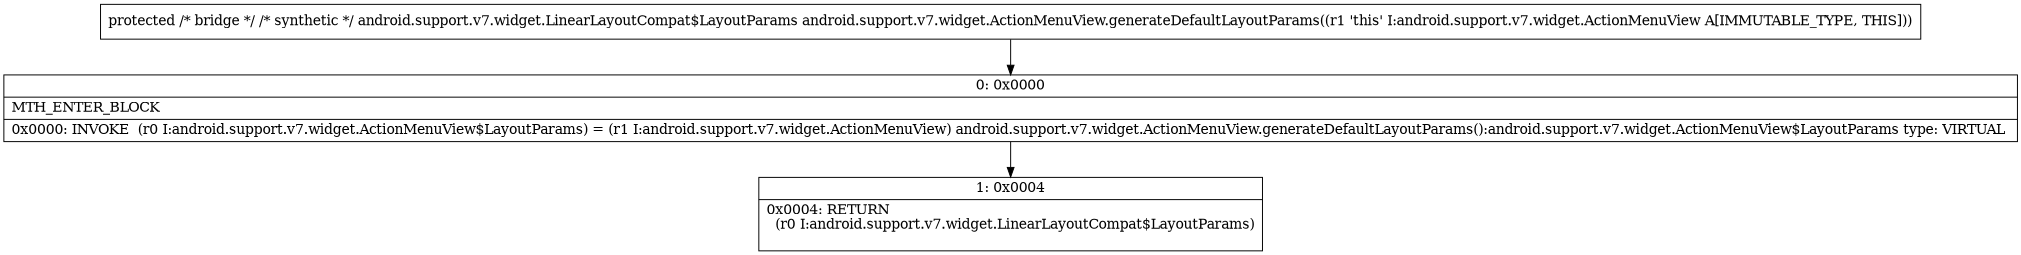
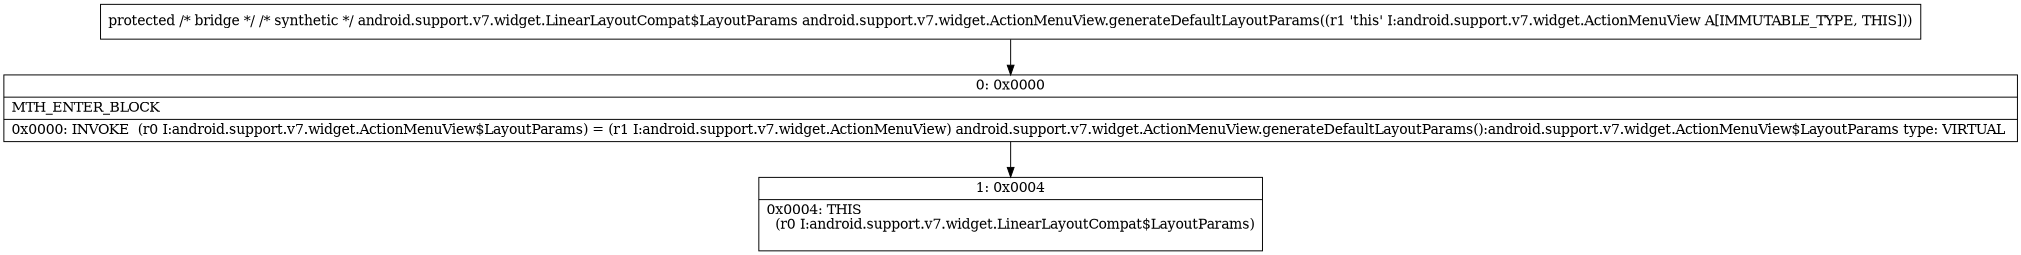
(832, 210) -> (819, 210)
